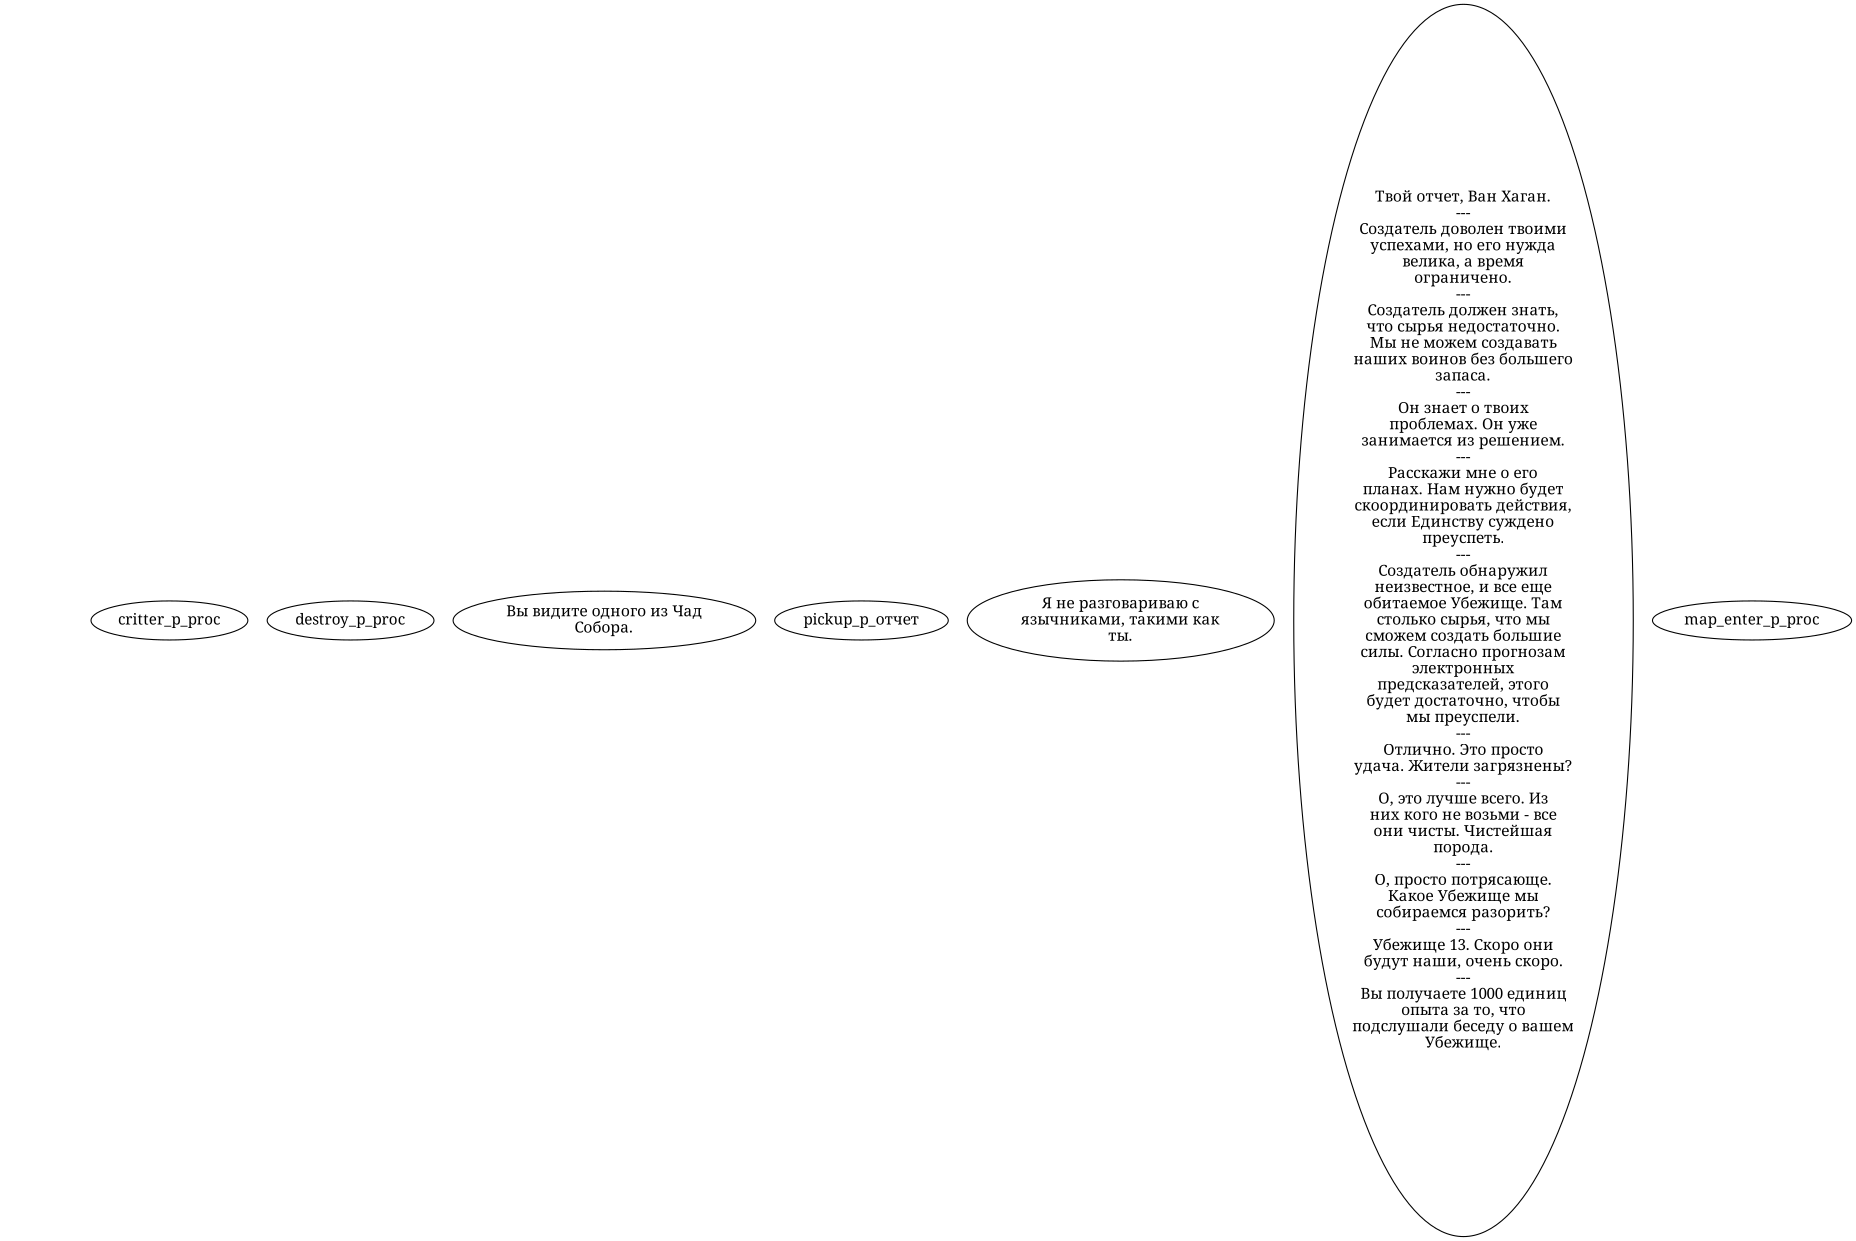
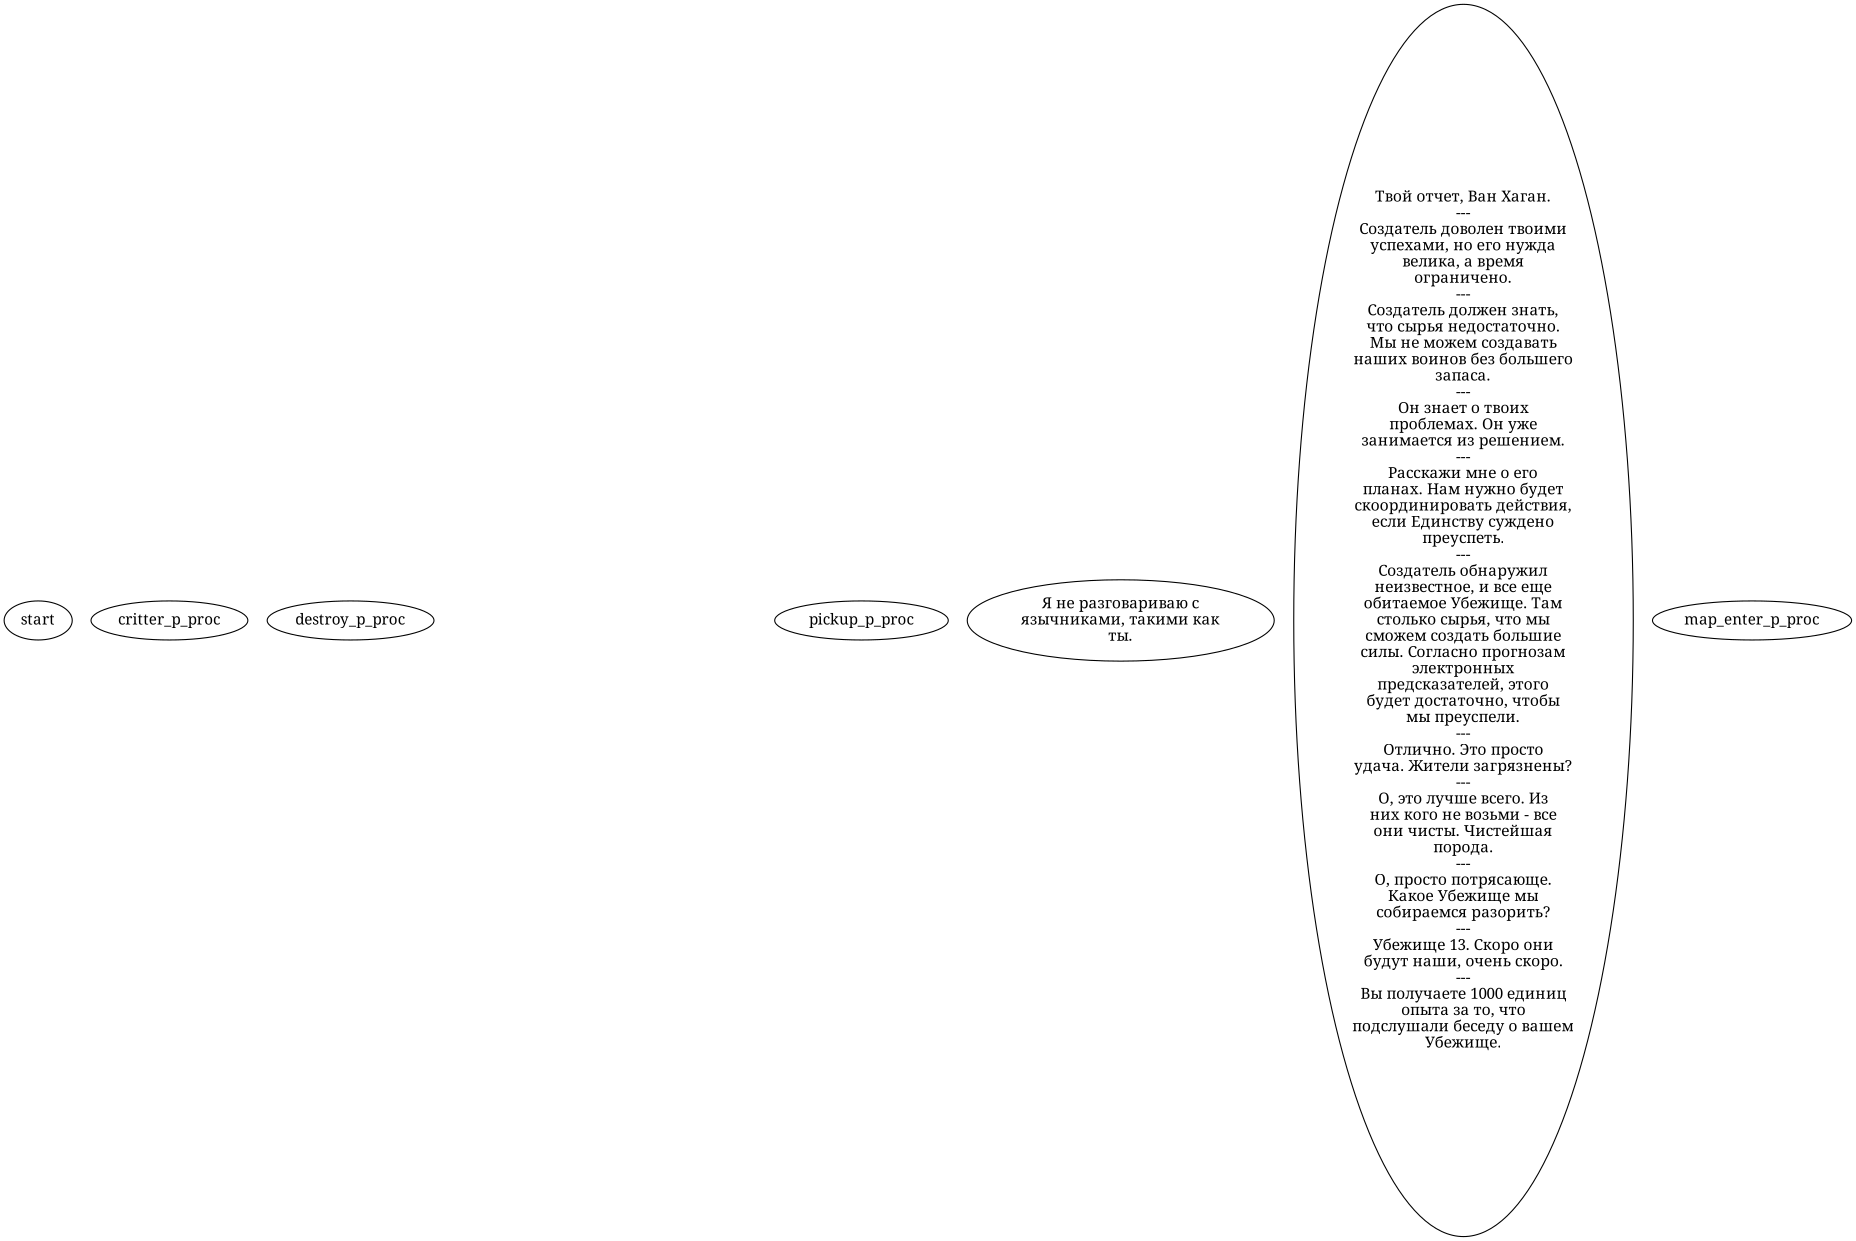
none -> (38, 620)
(604, 620) -> none
(861, 620) -> (861, 620)
